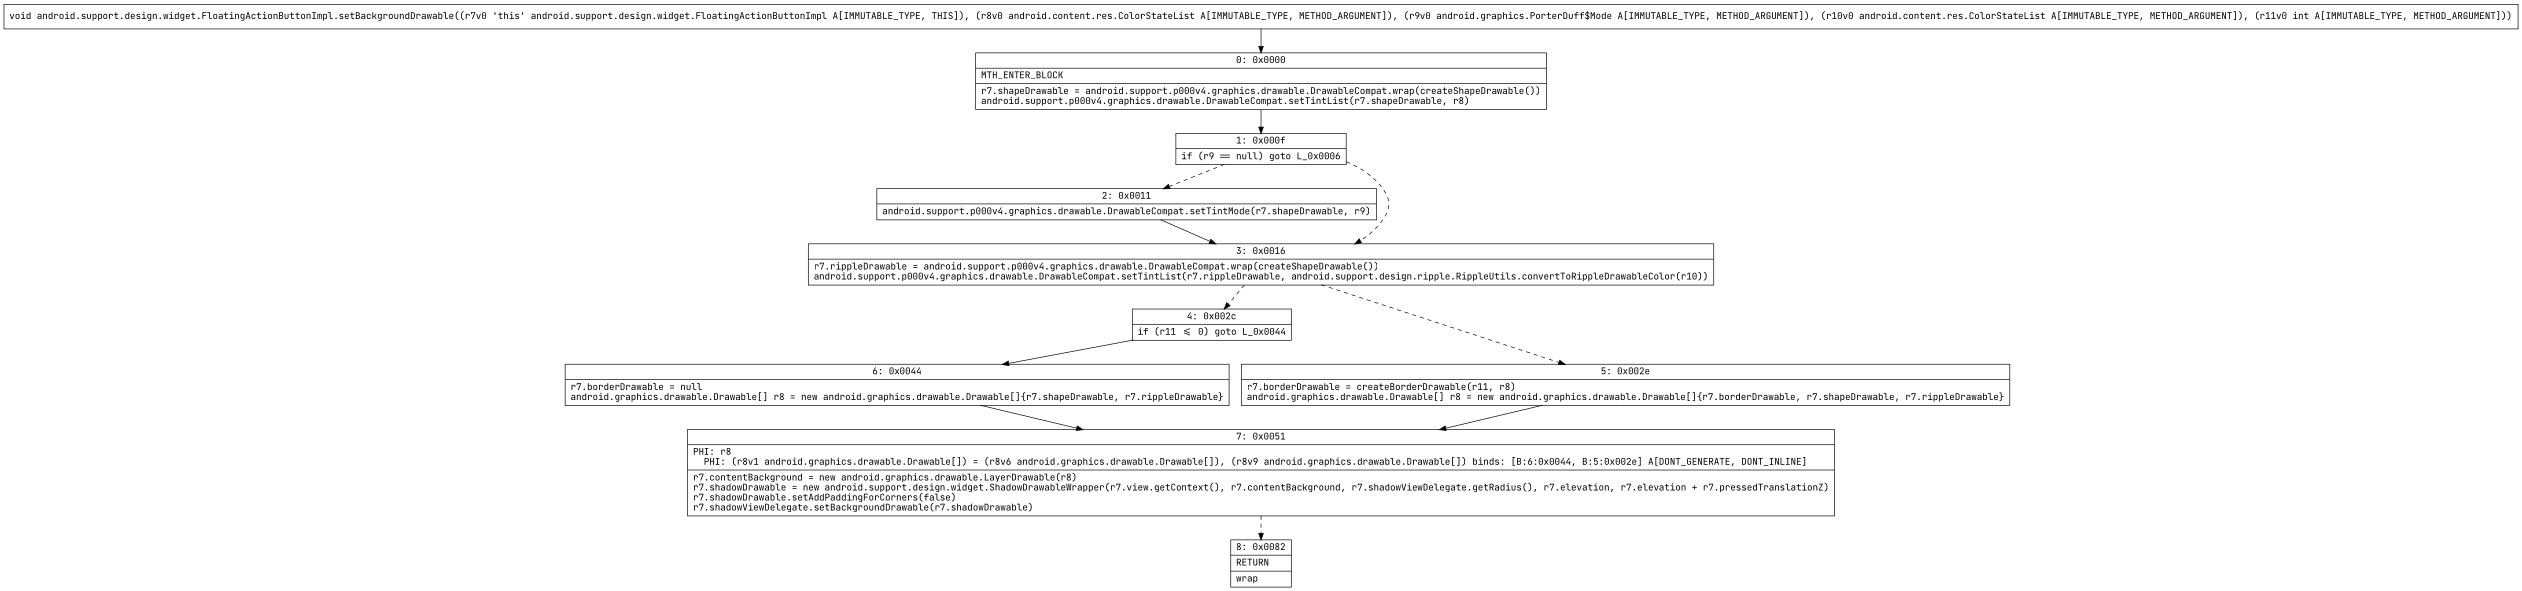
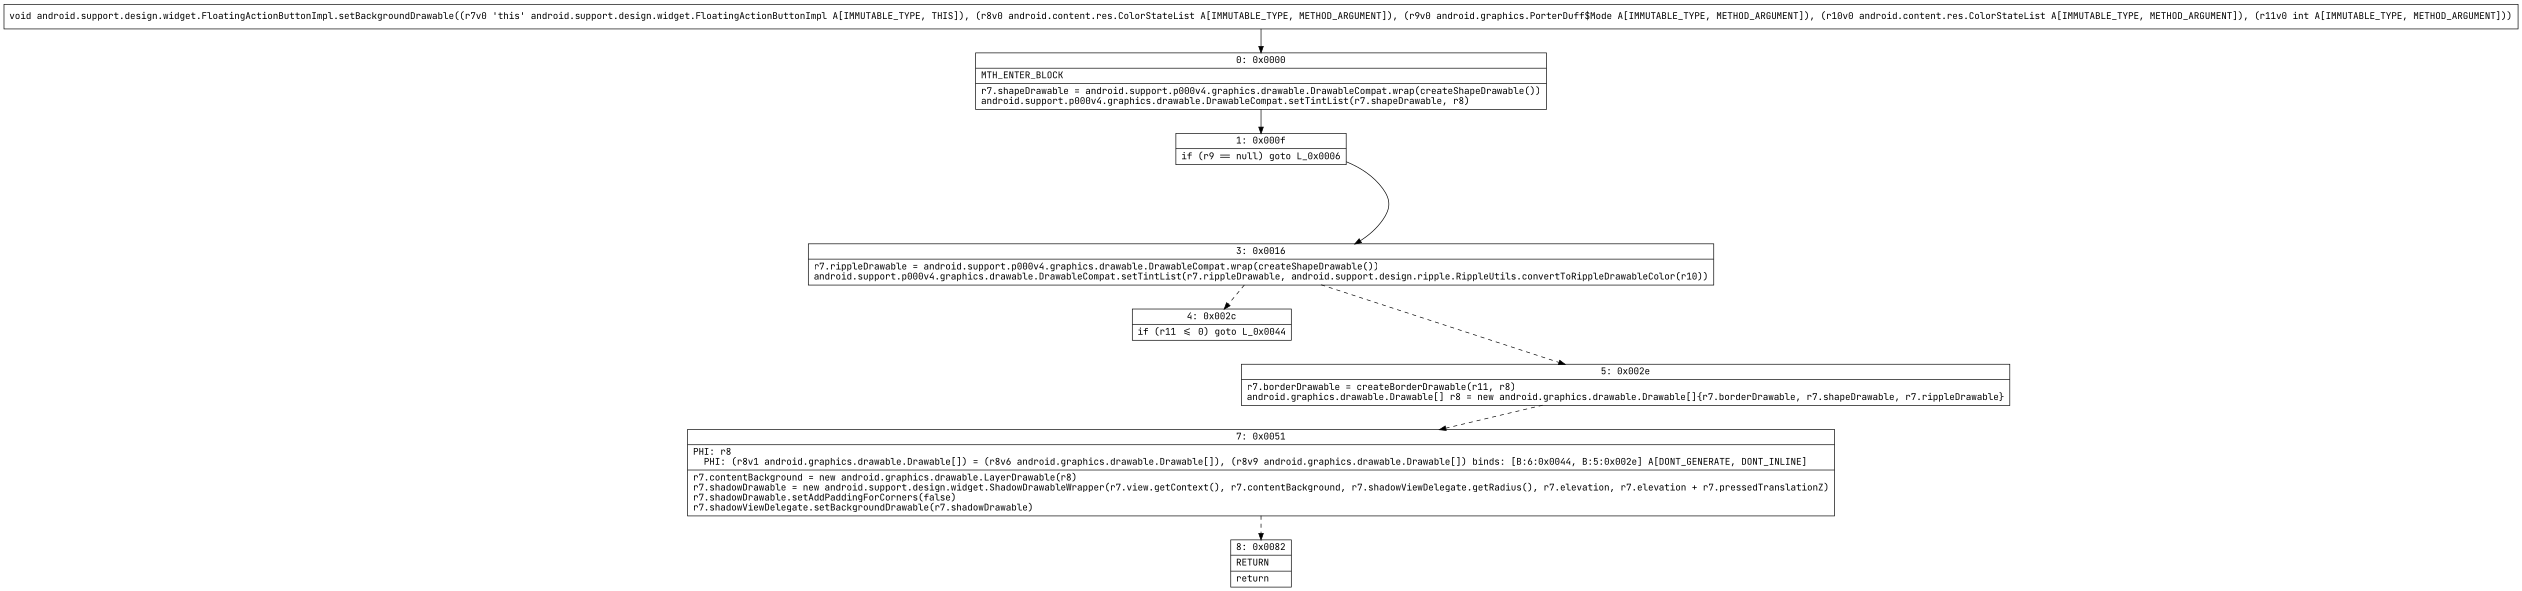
(1387, 197) -> (1387, 197)
(1127, 204) -> none
(897, 385) -> none
(1494, 417) -> (1494, 417)
(1247, 579) -> (1253, 579)
